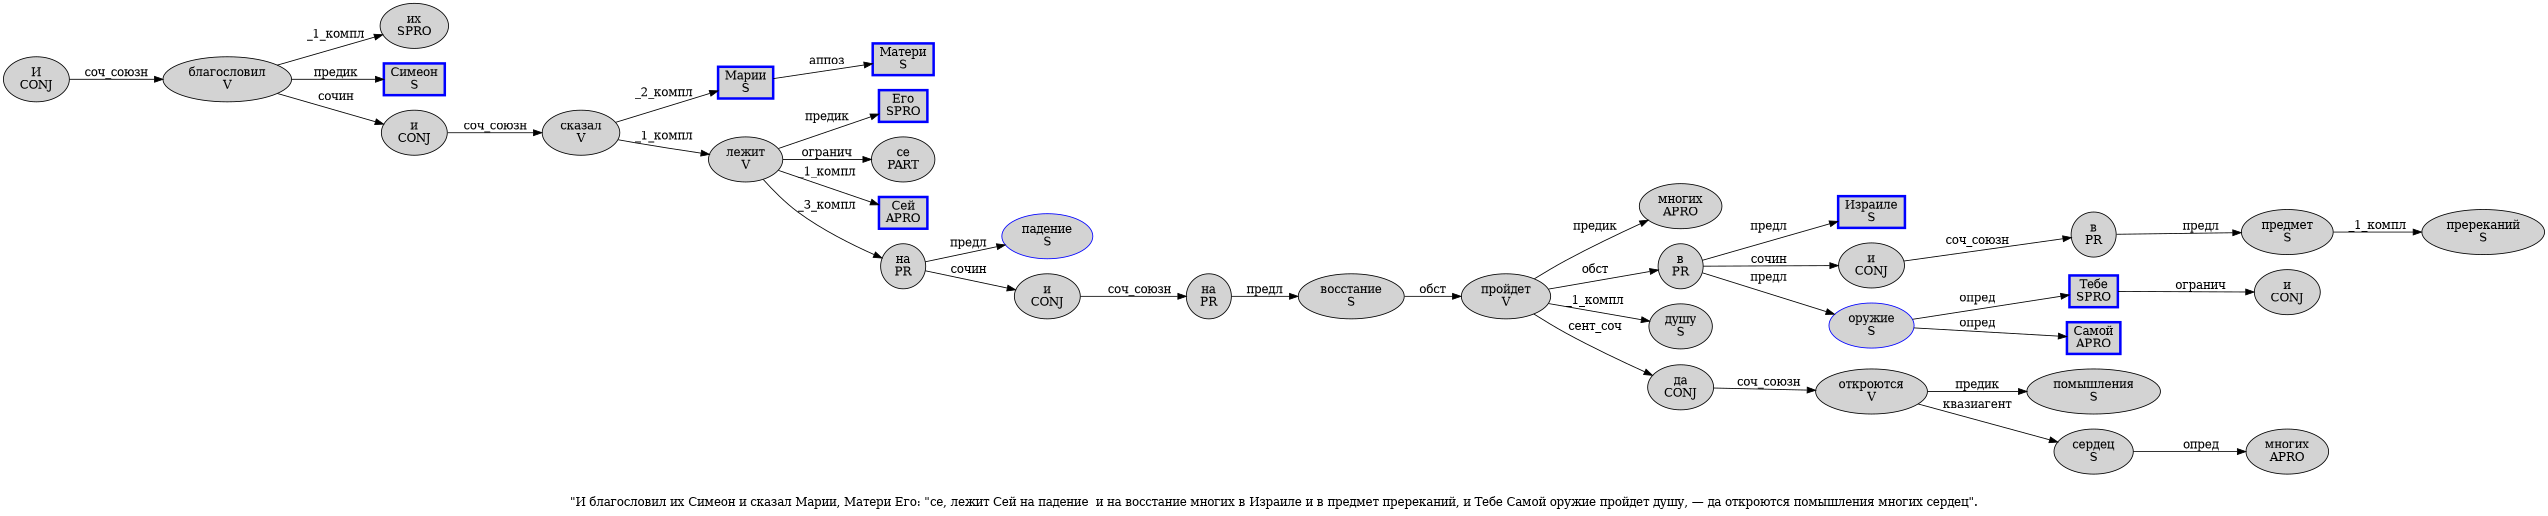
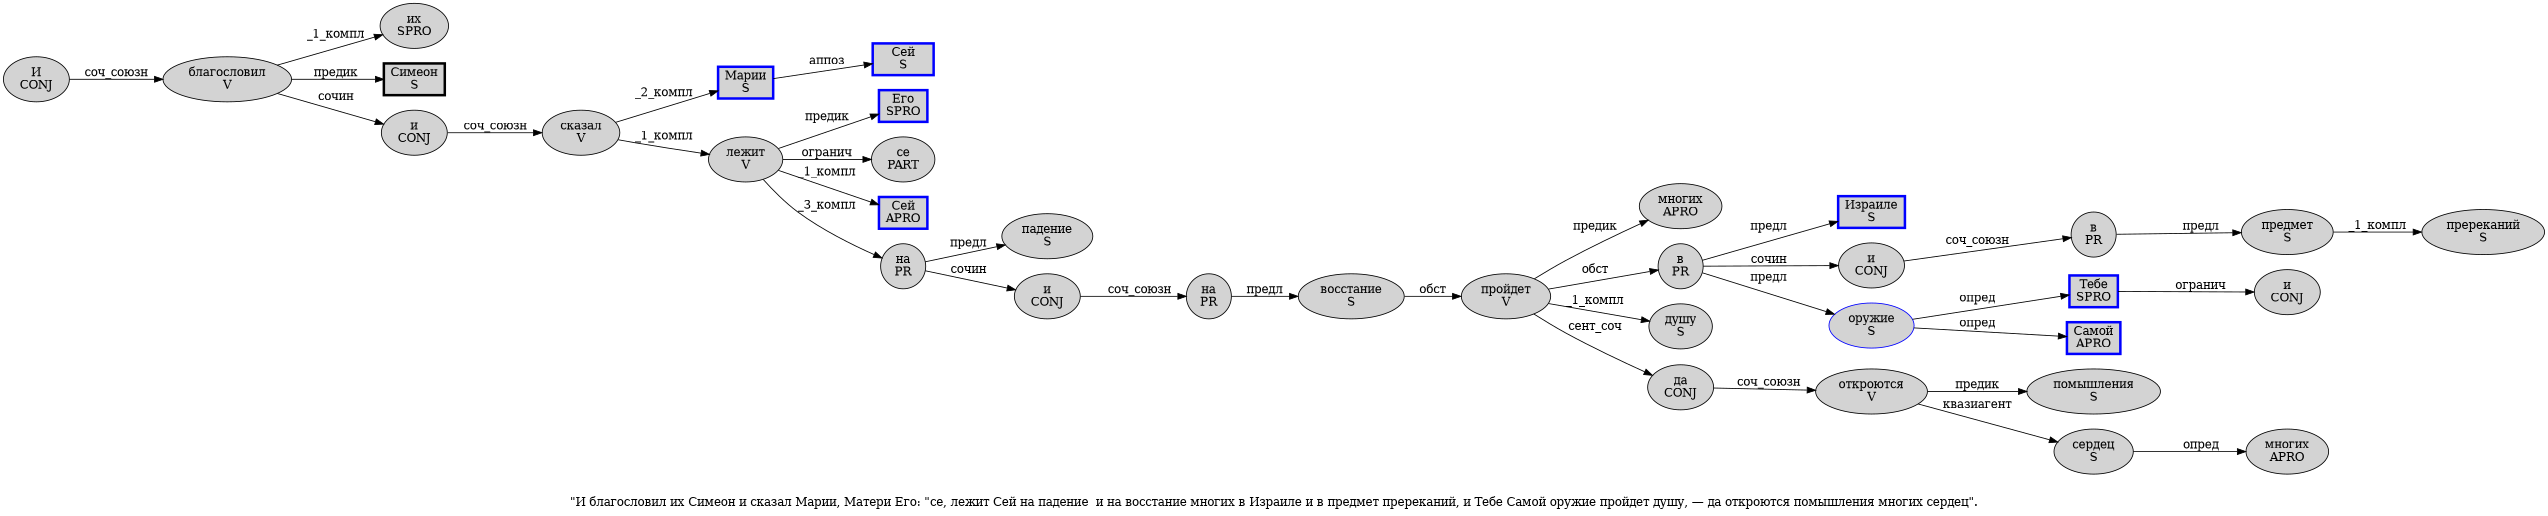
(903, 59) -> (903, 59)
(414, 79) -> (414, 79)
(1047, 236) -> (1047, 236)
